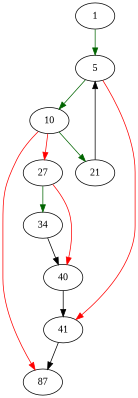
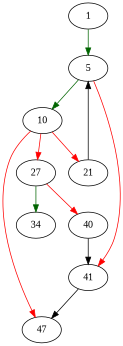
(70, 144) -> (63, 144)
(52, 248) -> none
(43, 382) -> (42, 330)
